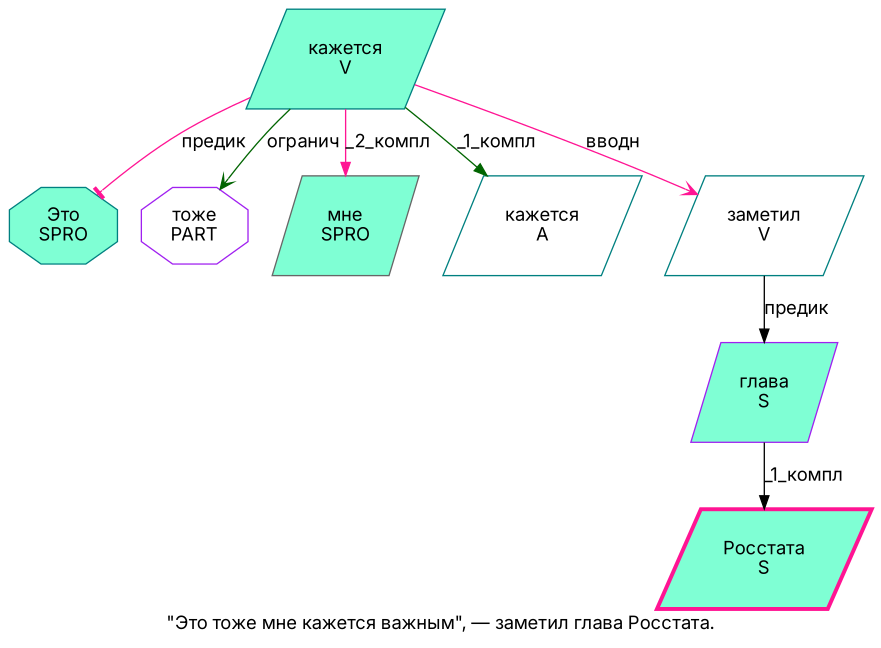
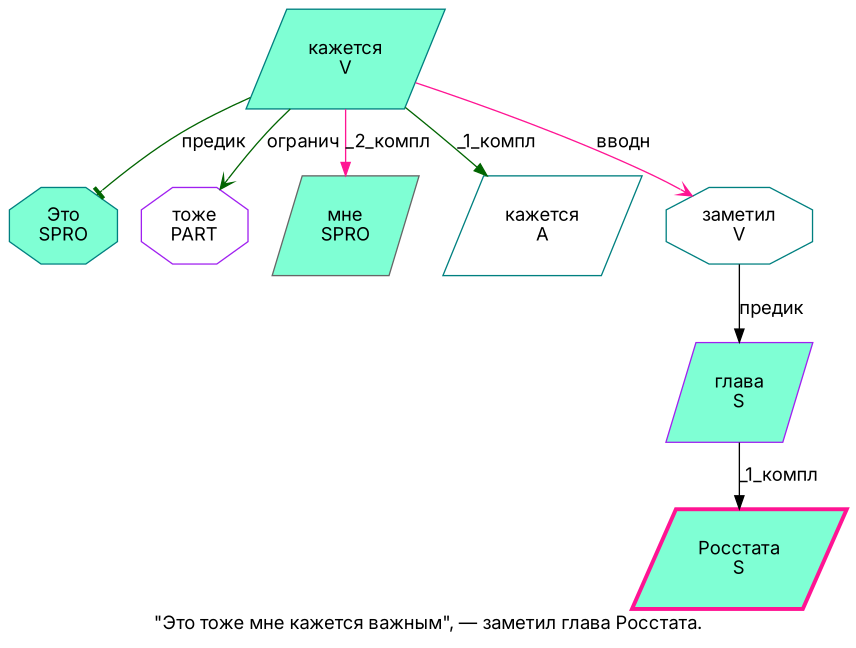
(173, 138) -> (173, 138)
(764, 226) -> (739, 226)
